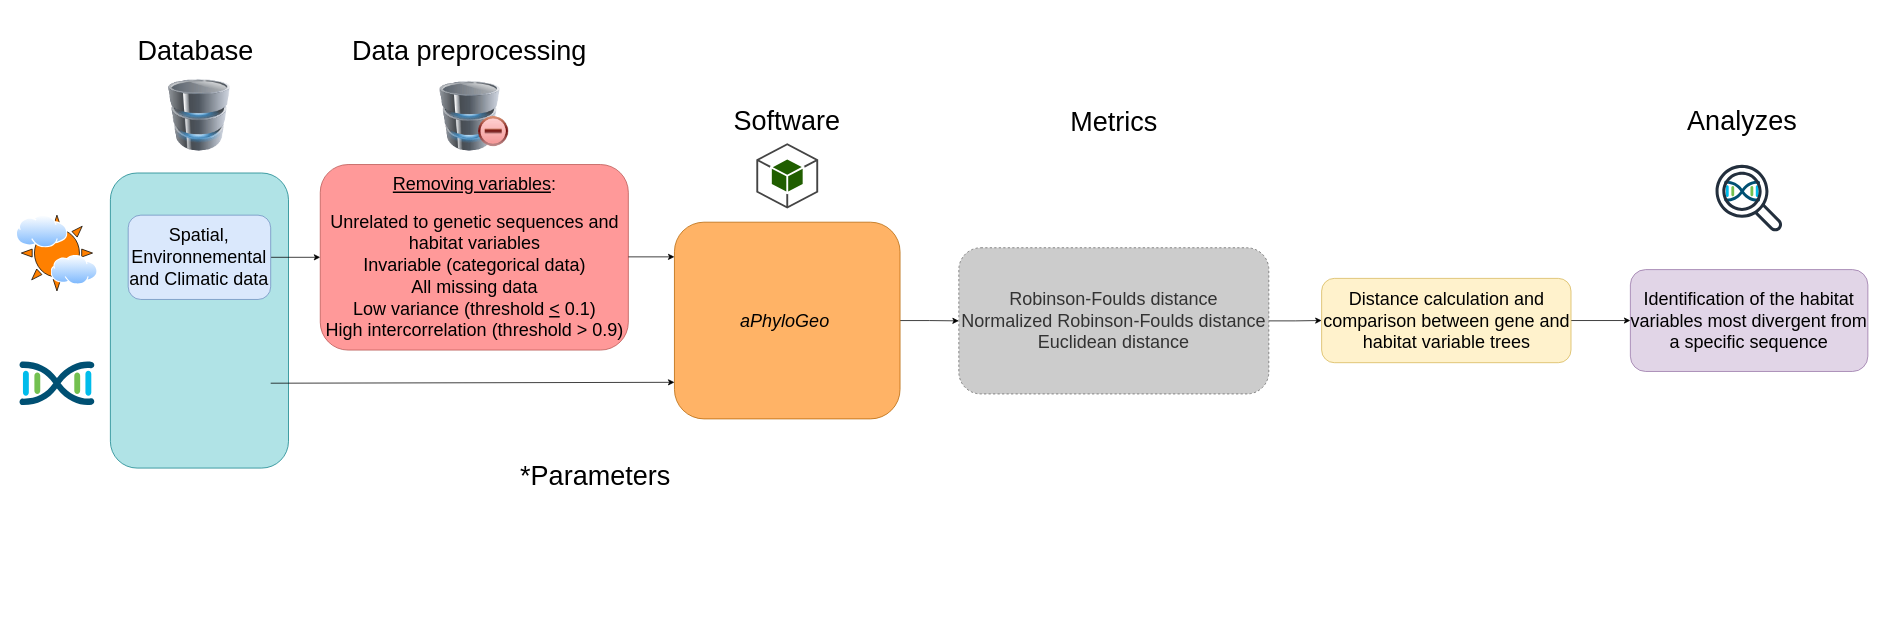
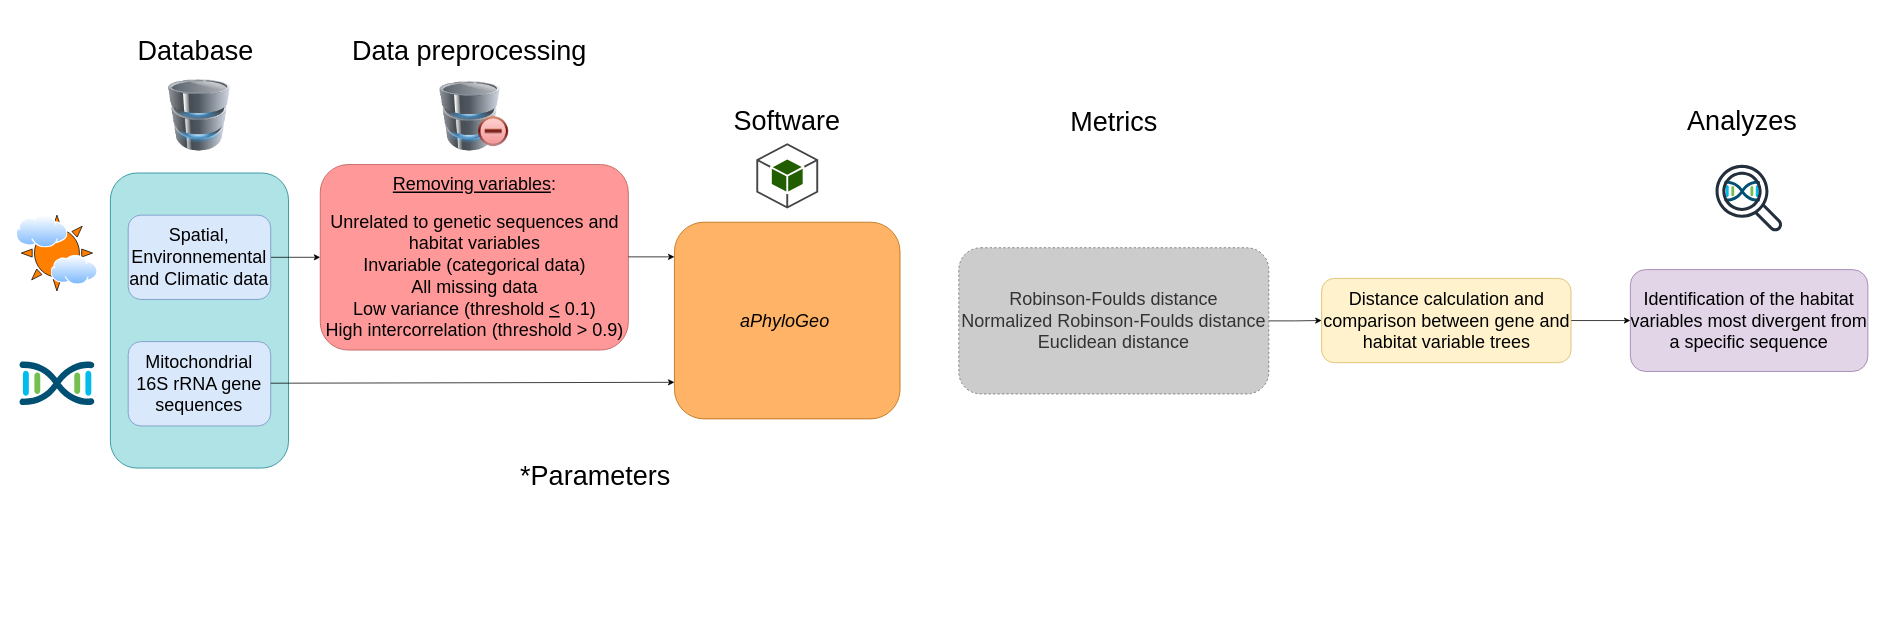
(926, 320) -> none
none -> (199, 384)
